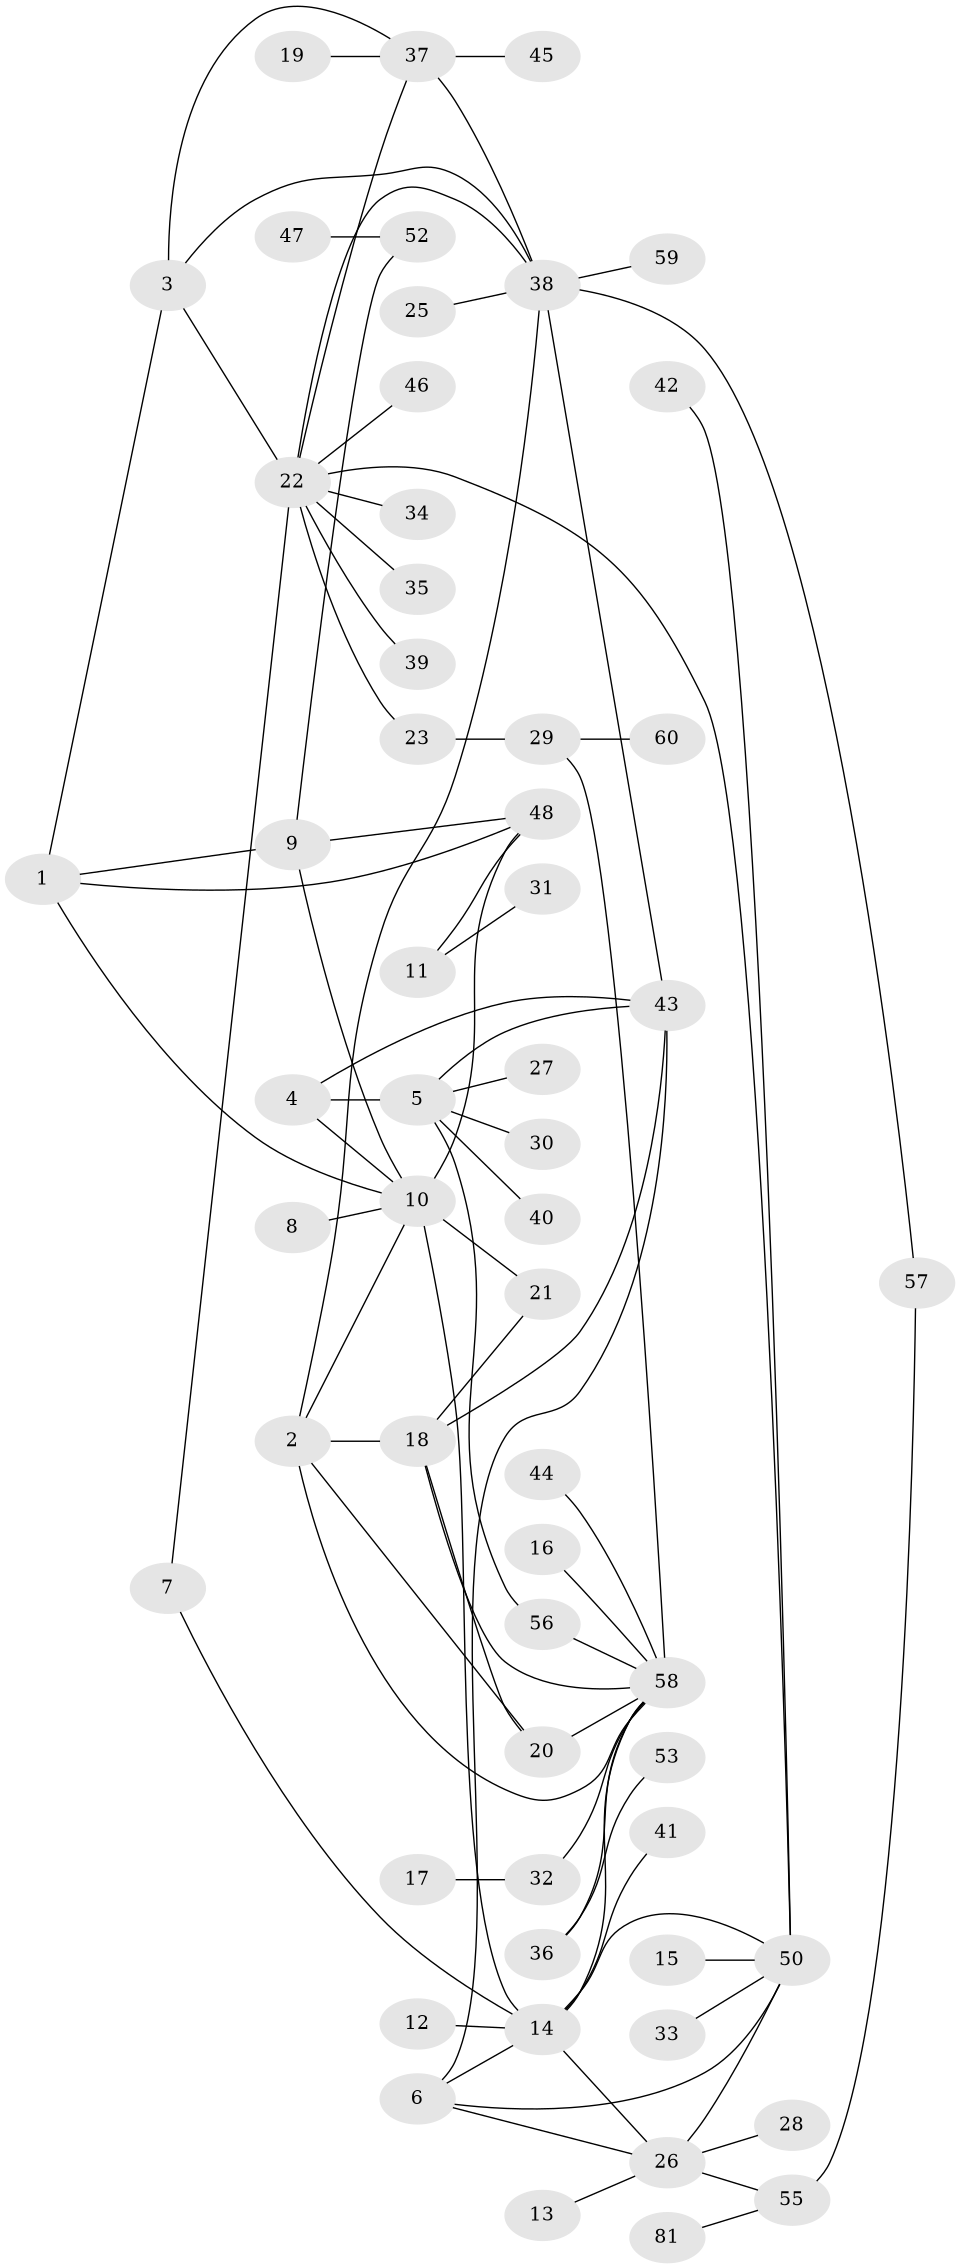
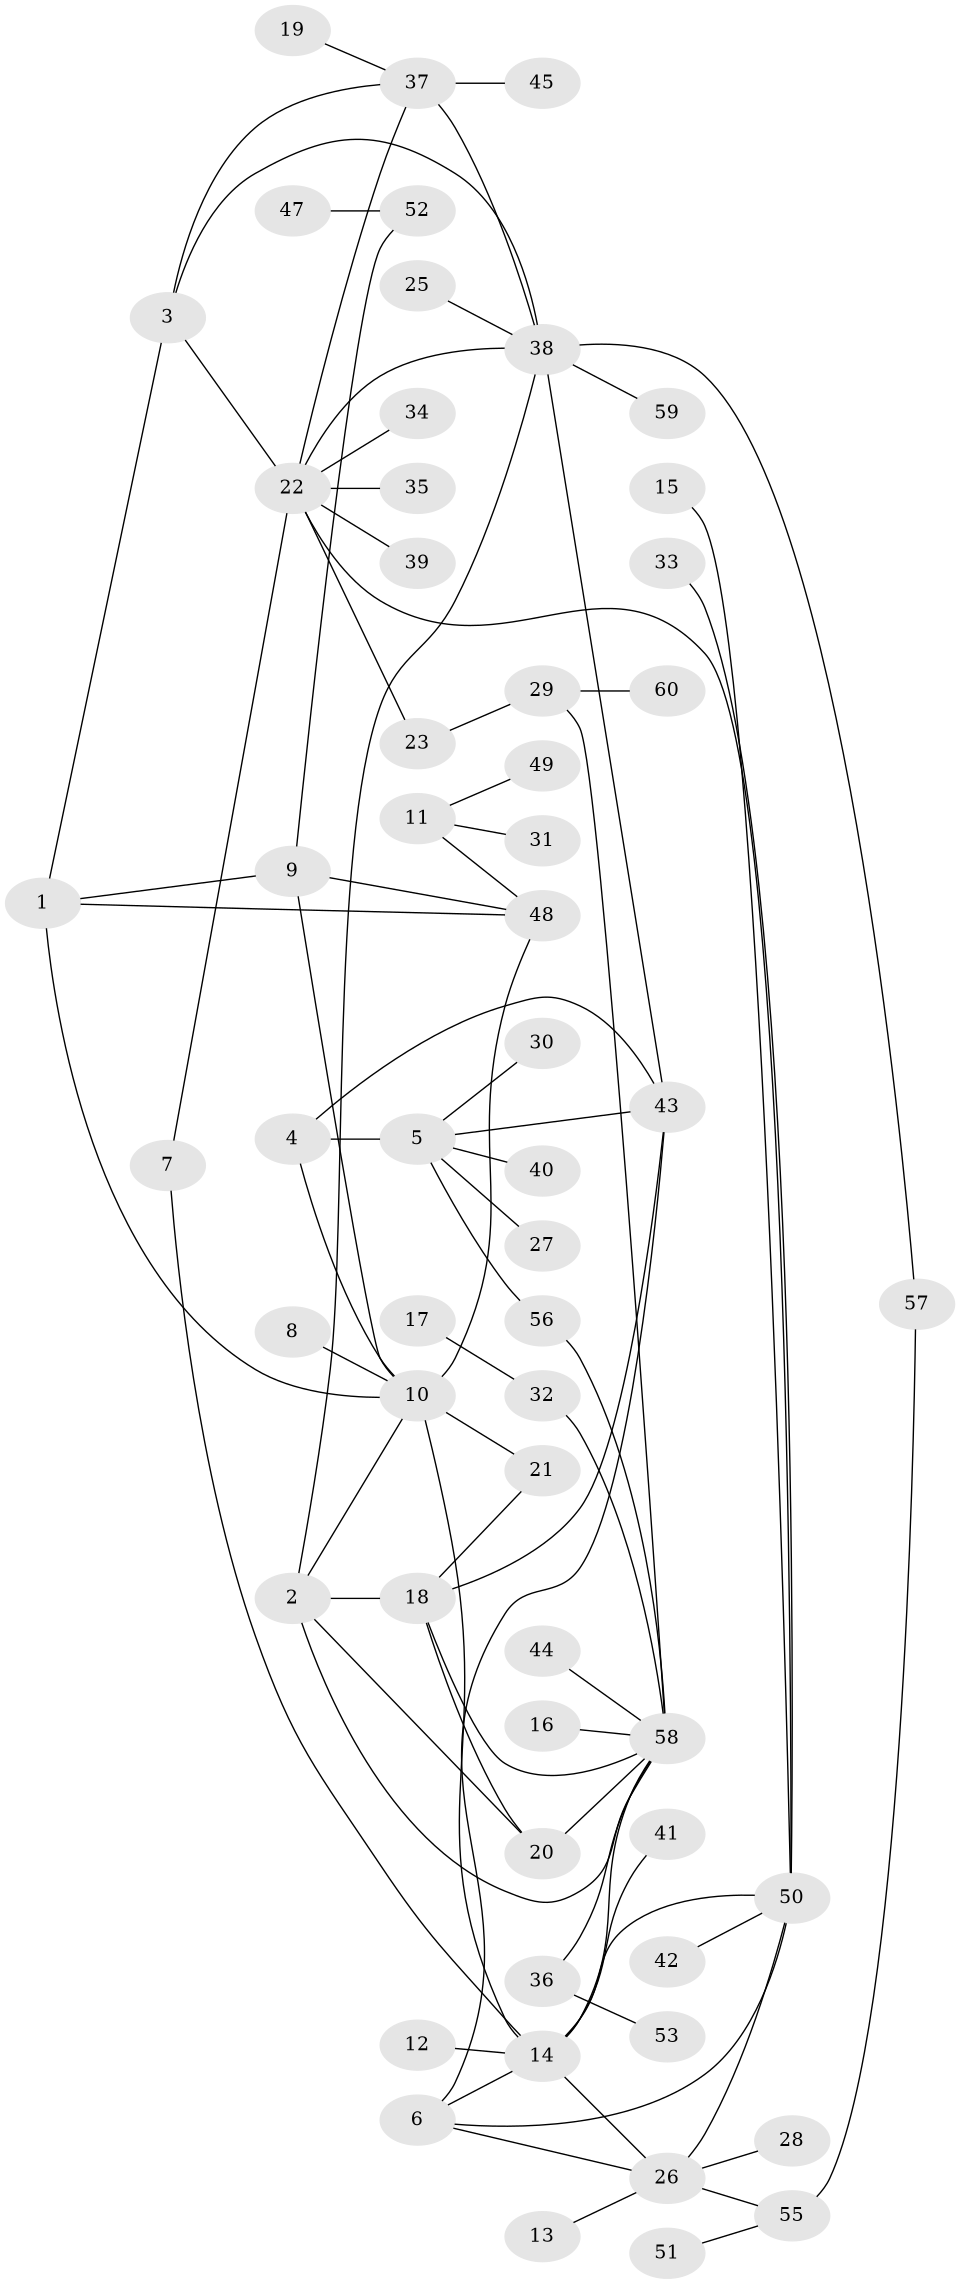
(418, 387) -> none
none -> (543, 766)
(667, 2238) -> (667, 2253)
